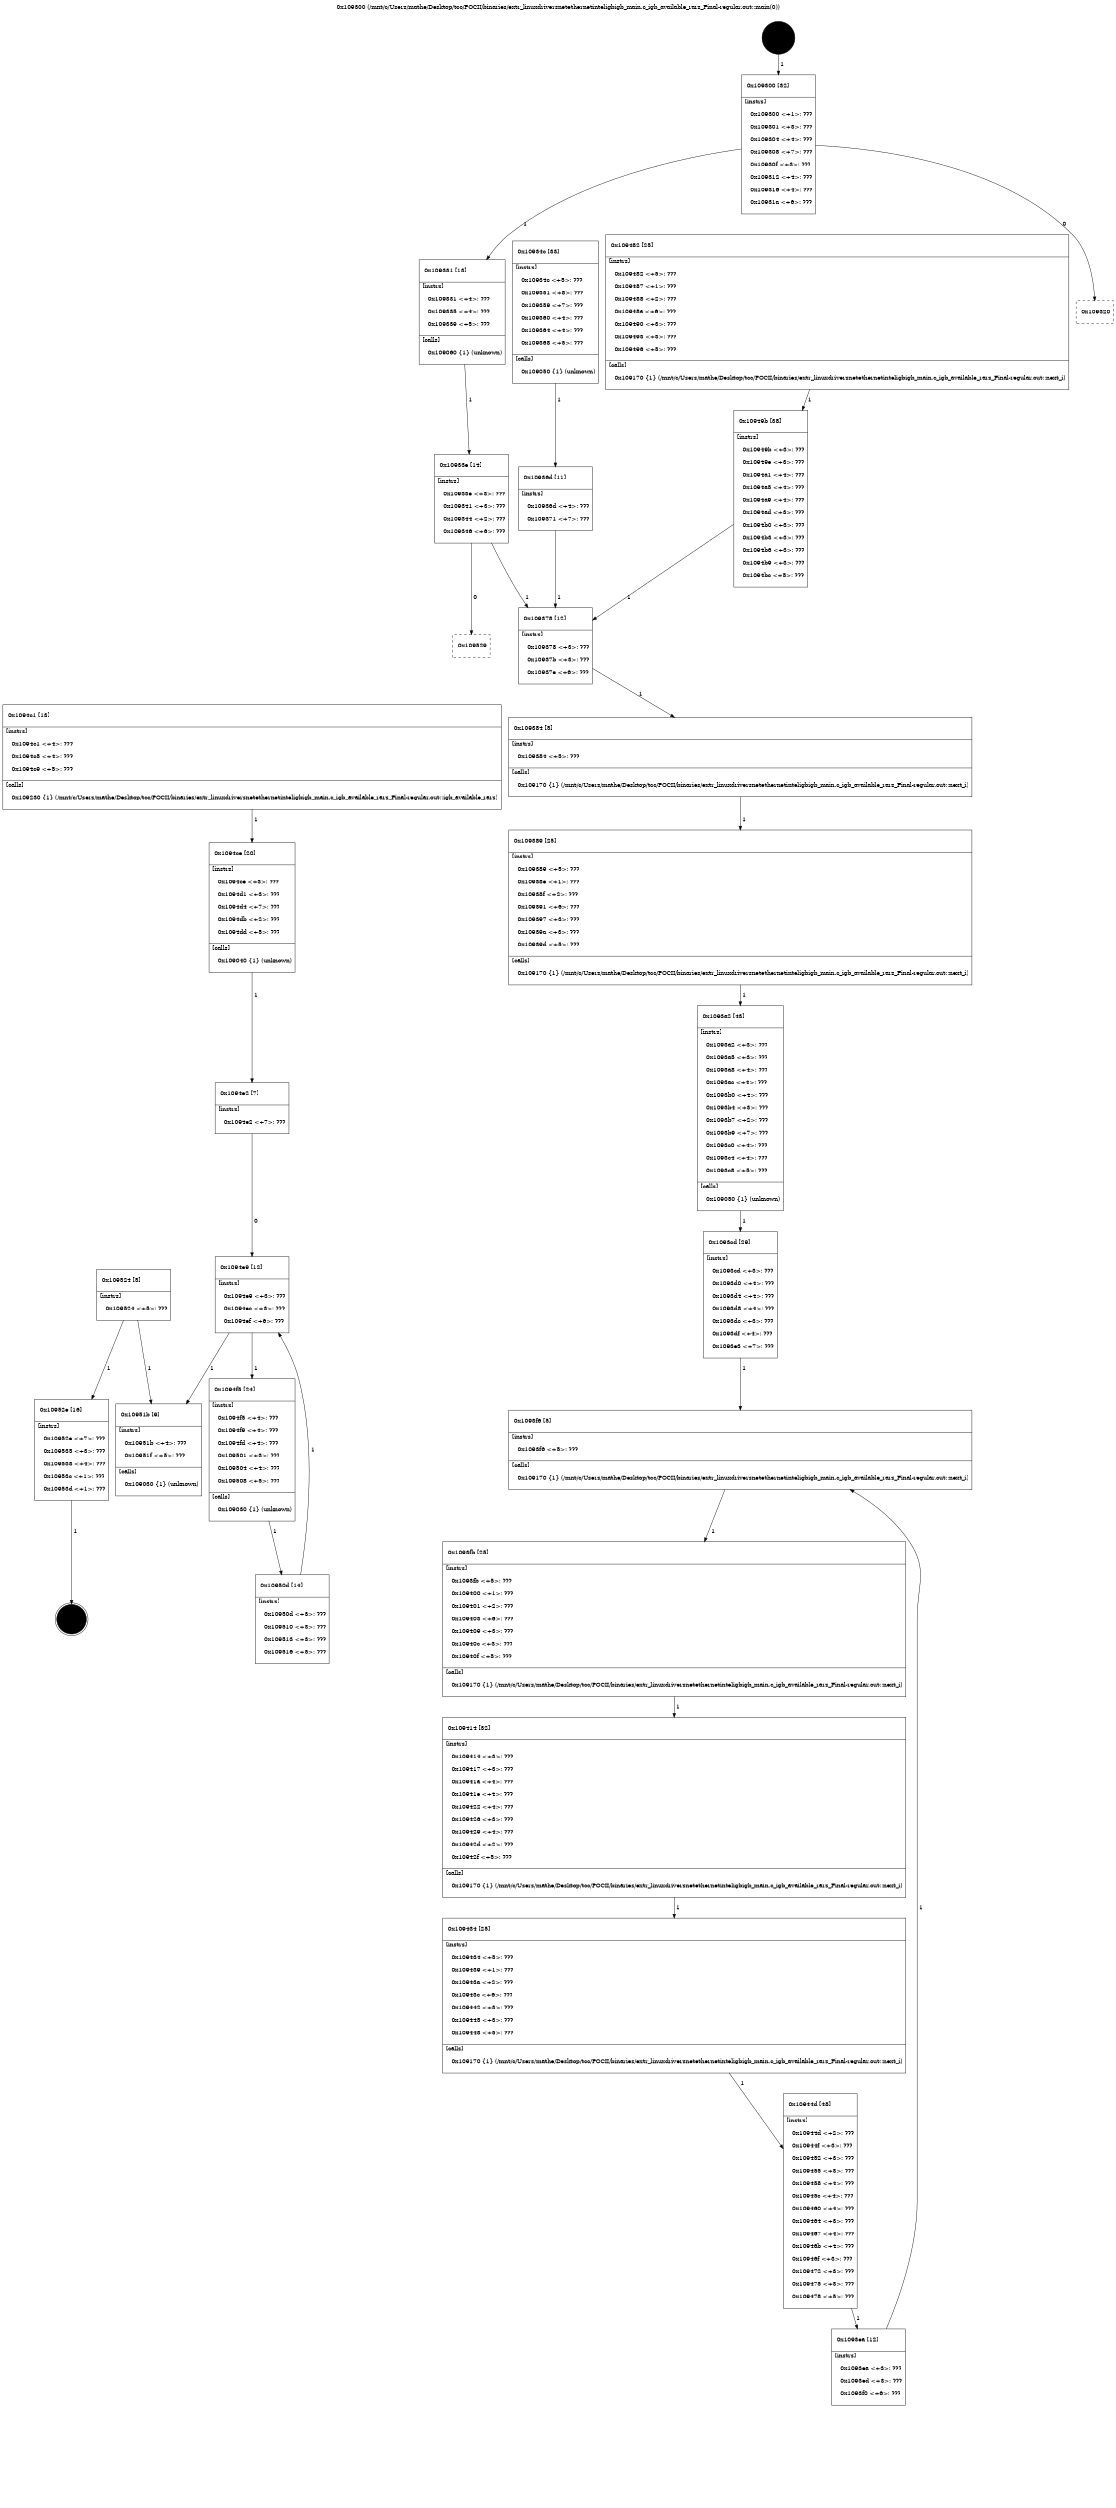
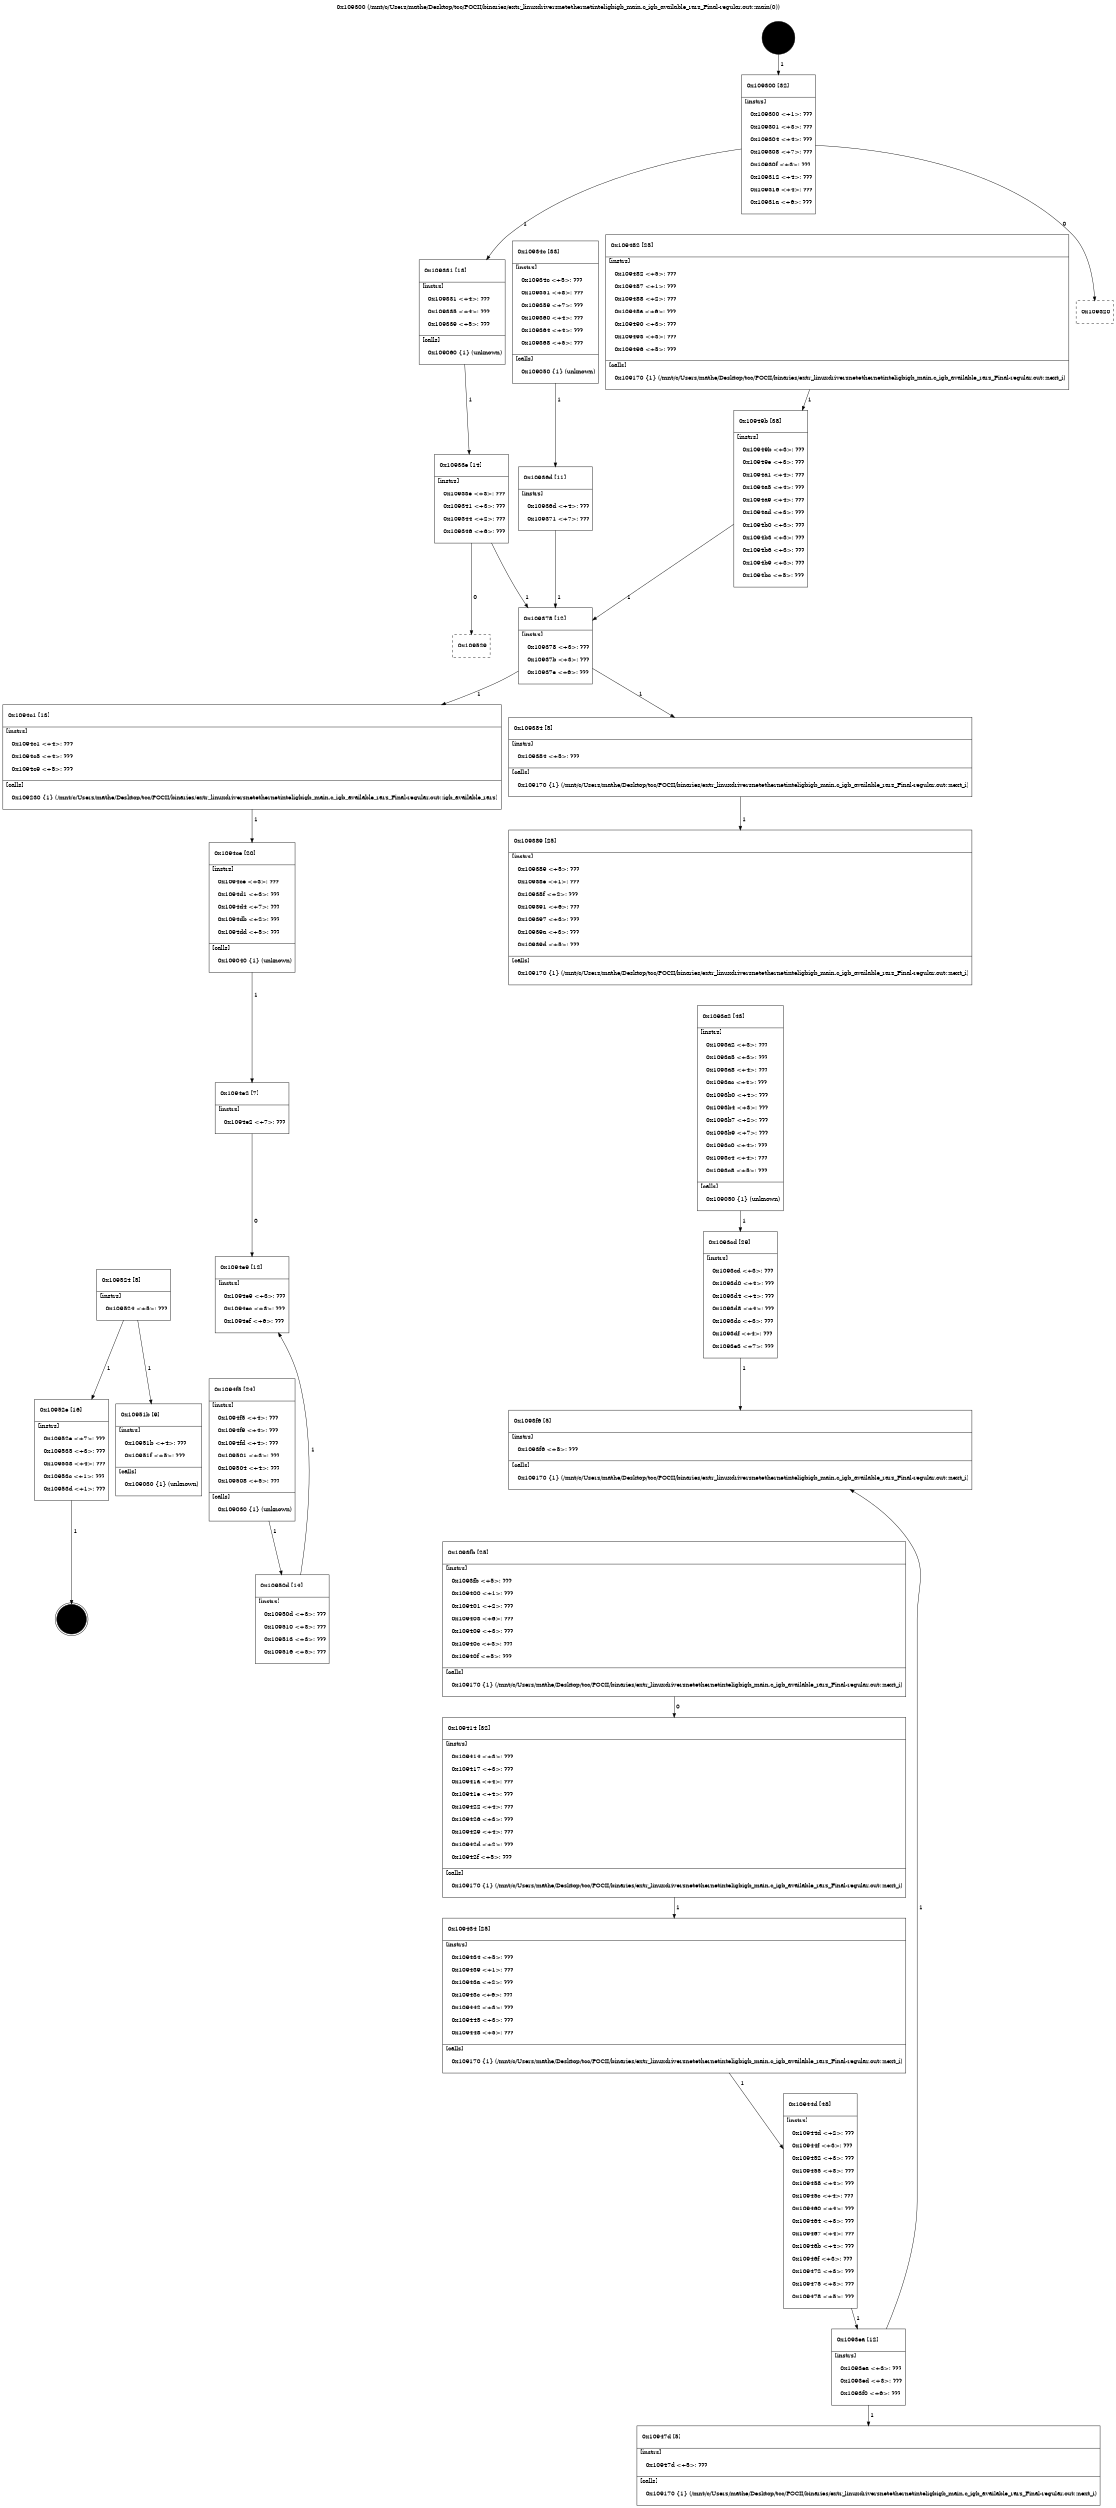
none -> (483, 689)
(740, 993) -> none
(252, 1354) -> none
(209, 1367) -> none
(715, 1514) -> none
(677, 1707) -> (677, 1707)
none -> (868, 2466)
